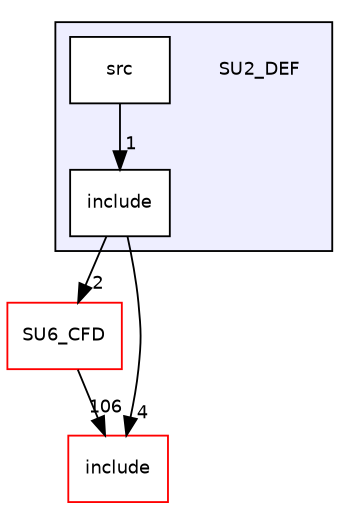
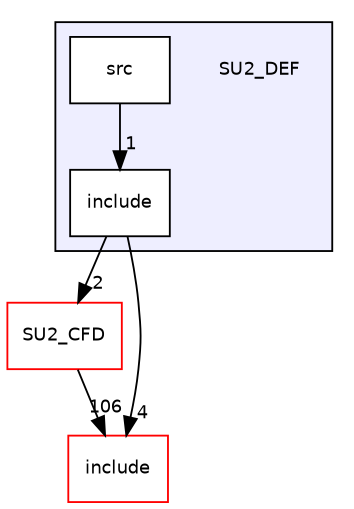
(65, 336) -> (65, 336)
